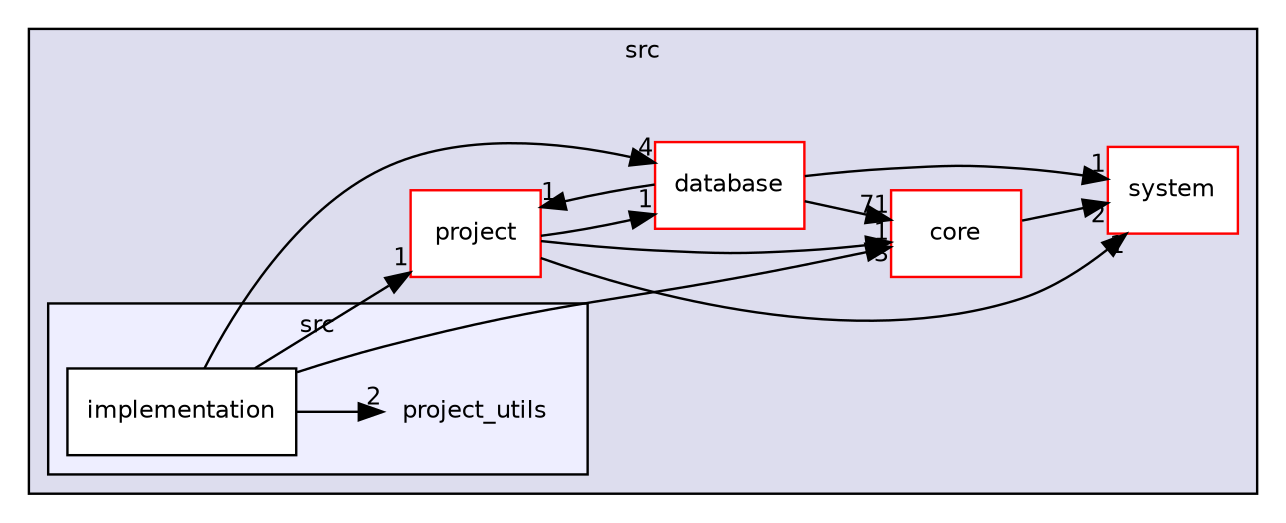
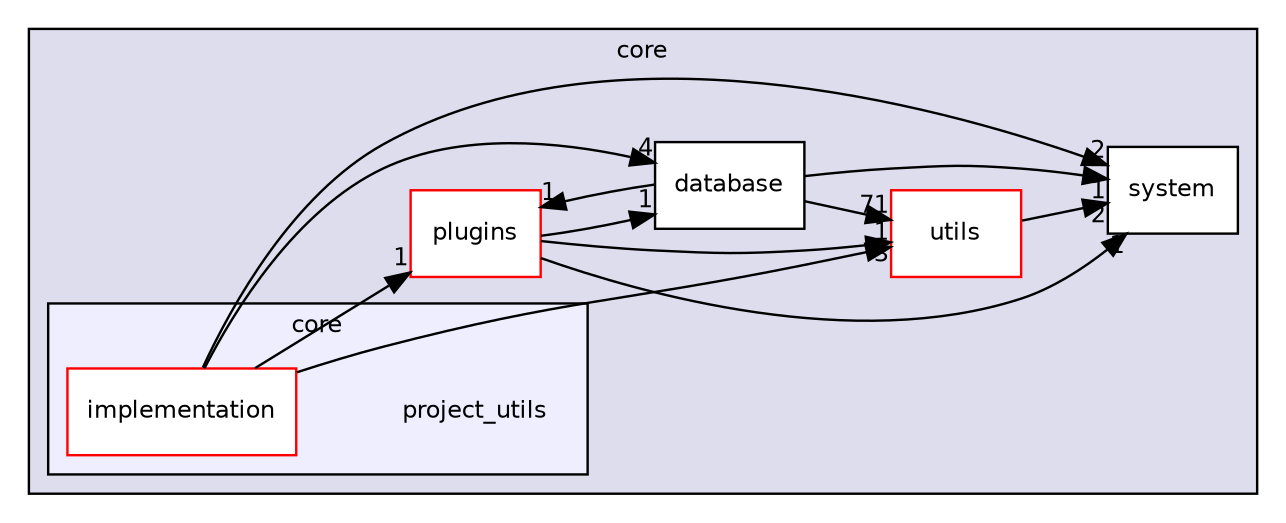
(643, 52) -> (643, 52)
(730, 185) -> (730, 185)
(1173, 190) -> (1173, 190)
(476, 234) -> (476, 234)
(956, 234) -> (956, 234)
(182, 412) -> (182, 412)
(328, 412) -> (588, 84)
